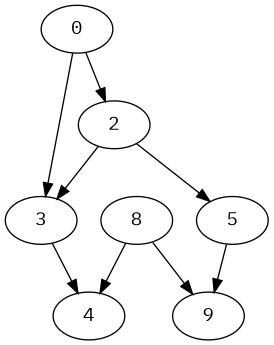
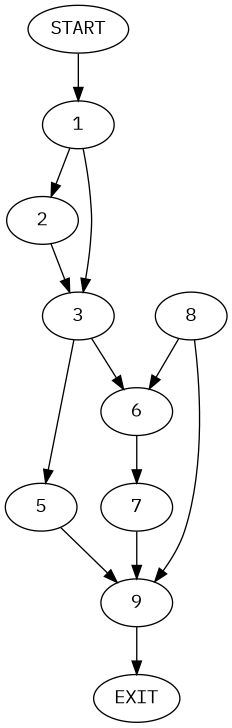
(77, 29) -> (78, 125)
none -> (78, 29)
(168, 168) -> (61, 405)
(89, 316) -> (137, 412)
none -> (137, 507)
none -> (137, 698)
